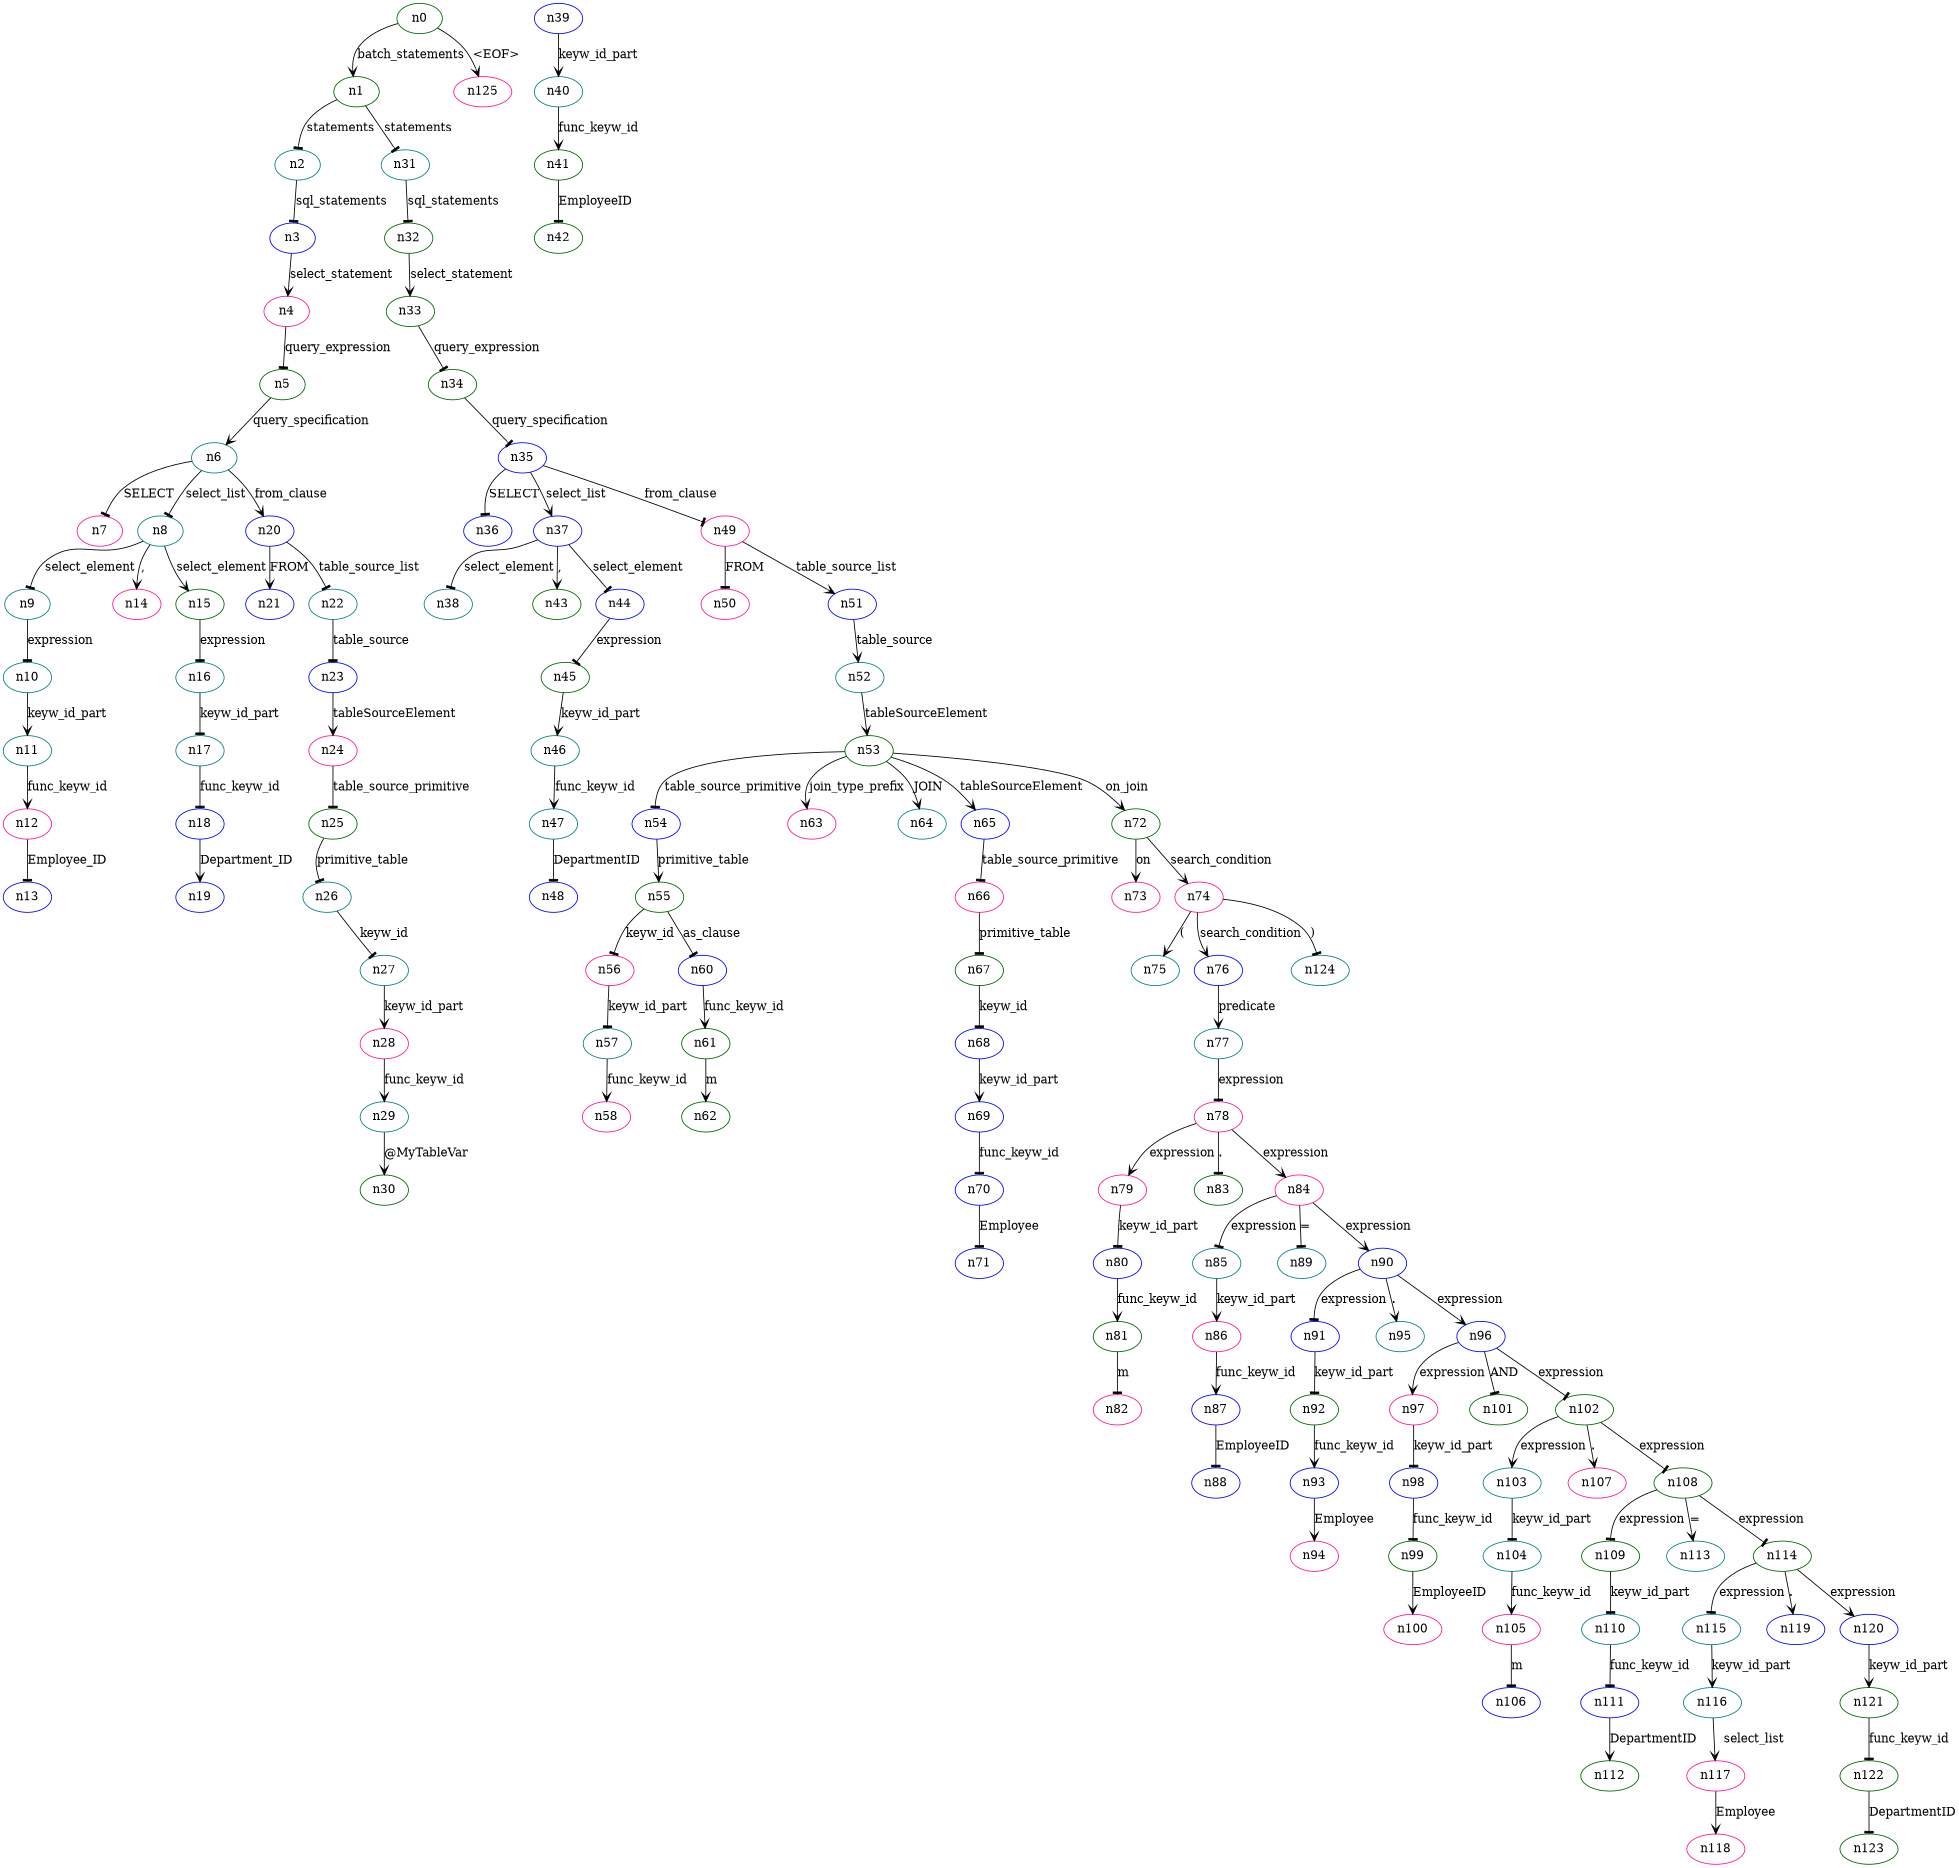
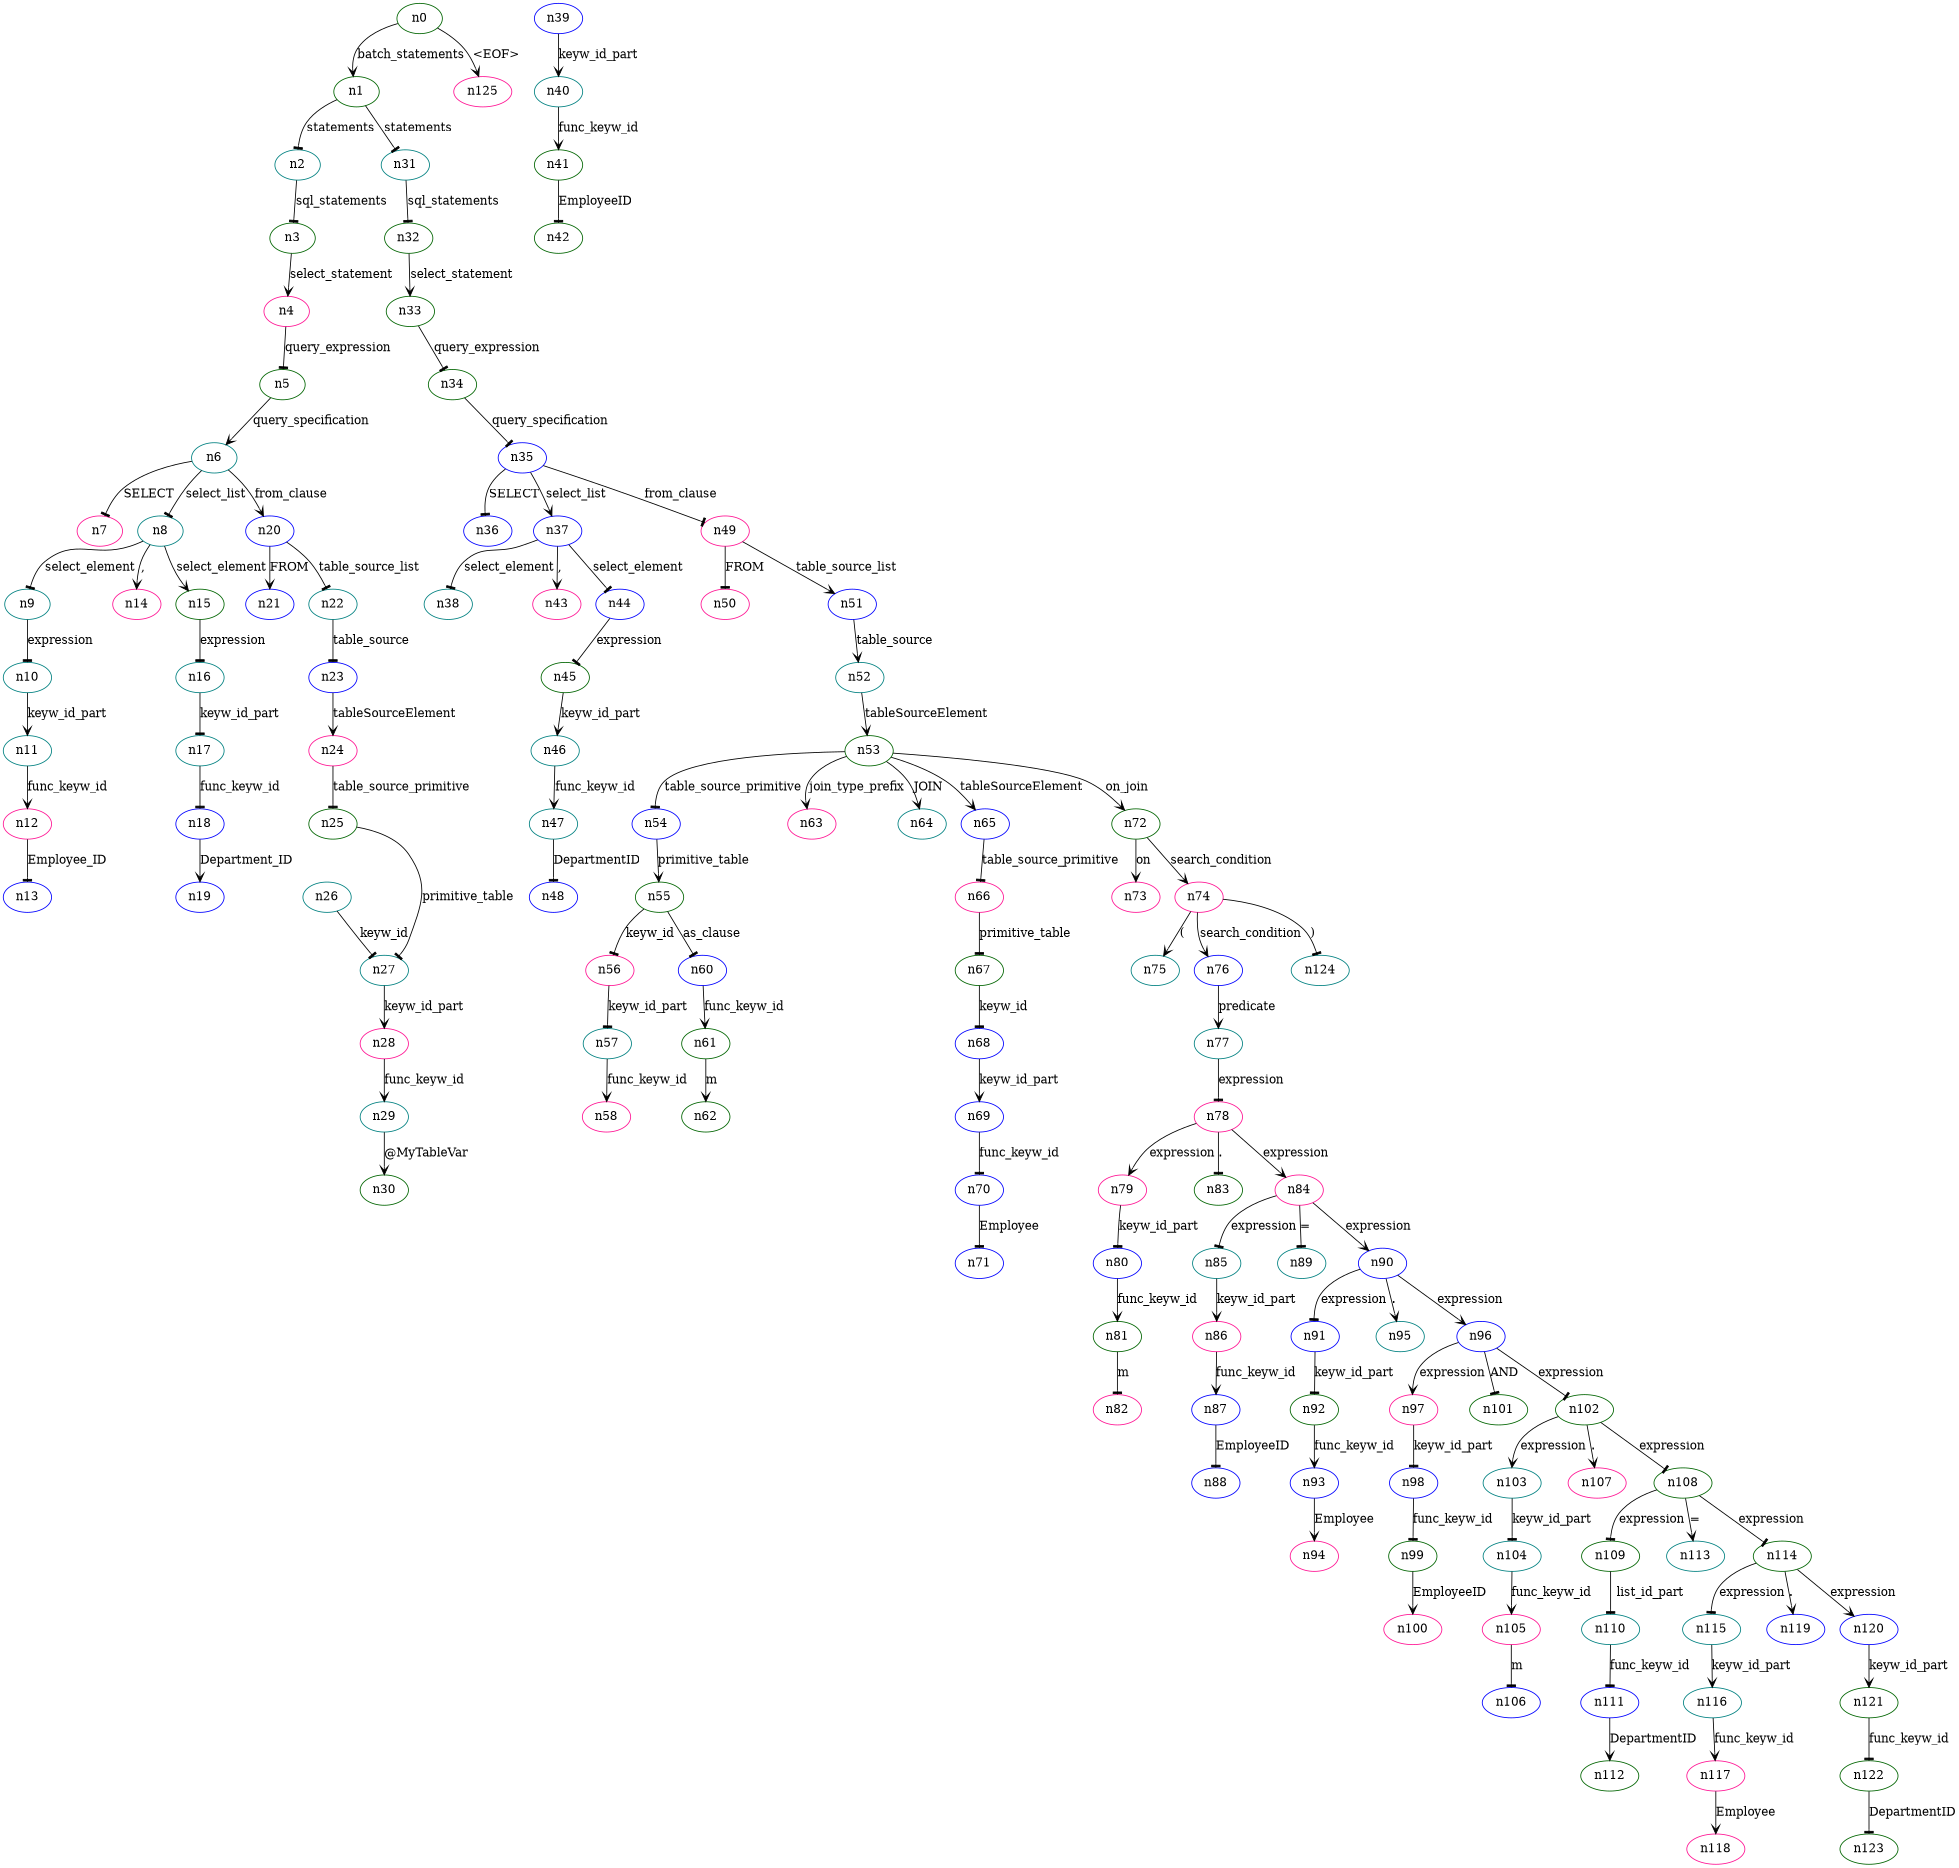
(293, 238) -> (293, 238)
(557, 604) -> (557, 604)
(316, 858) -> (419, 875)
(1650, 1593) -> (1650, 1593)
(1754, 1739) -> (1754, 1739)
